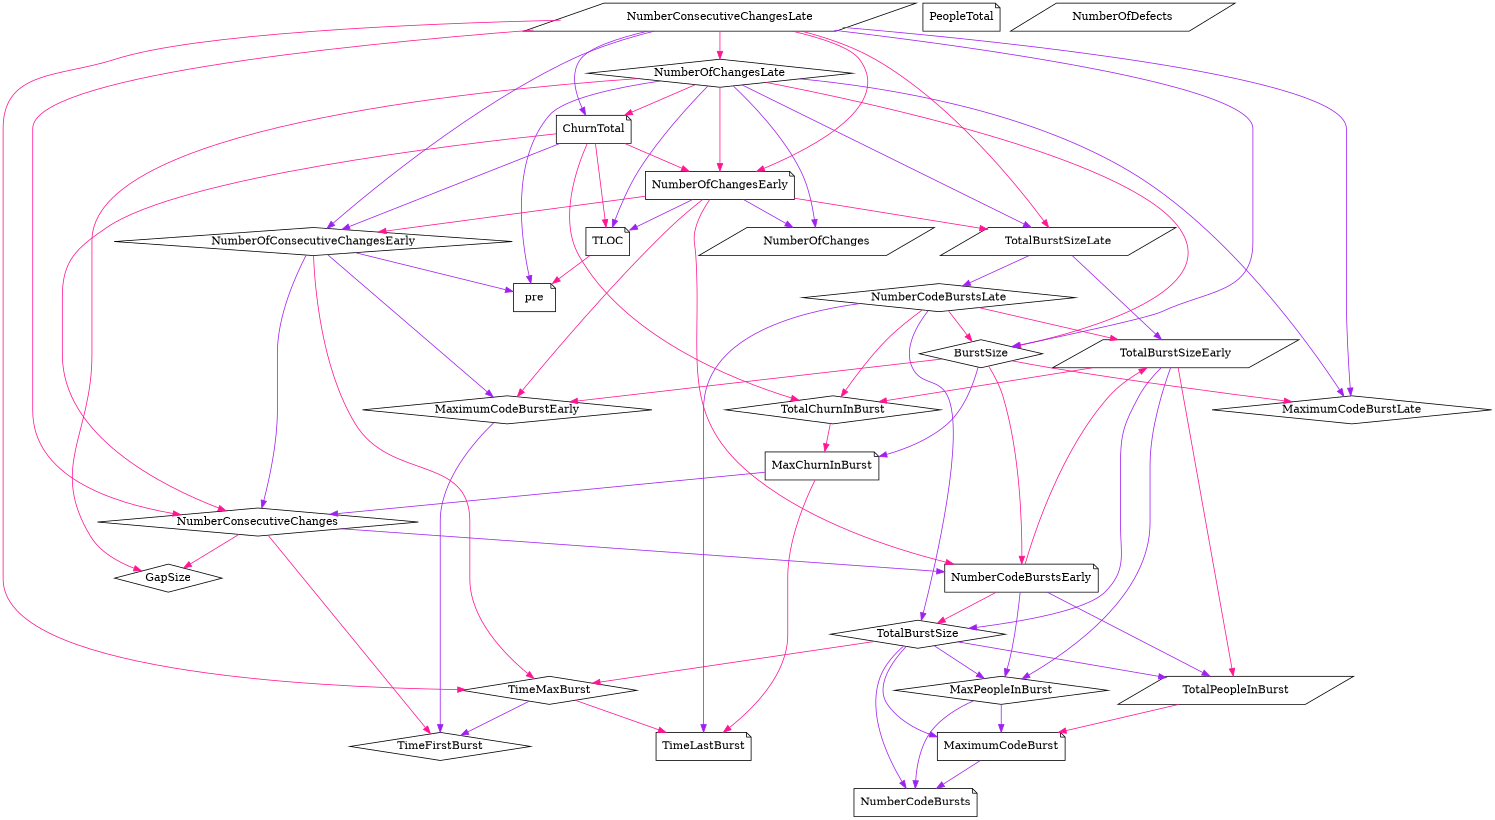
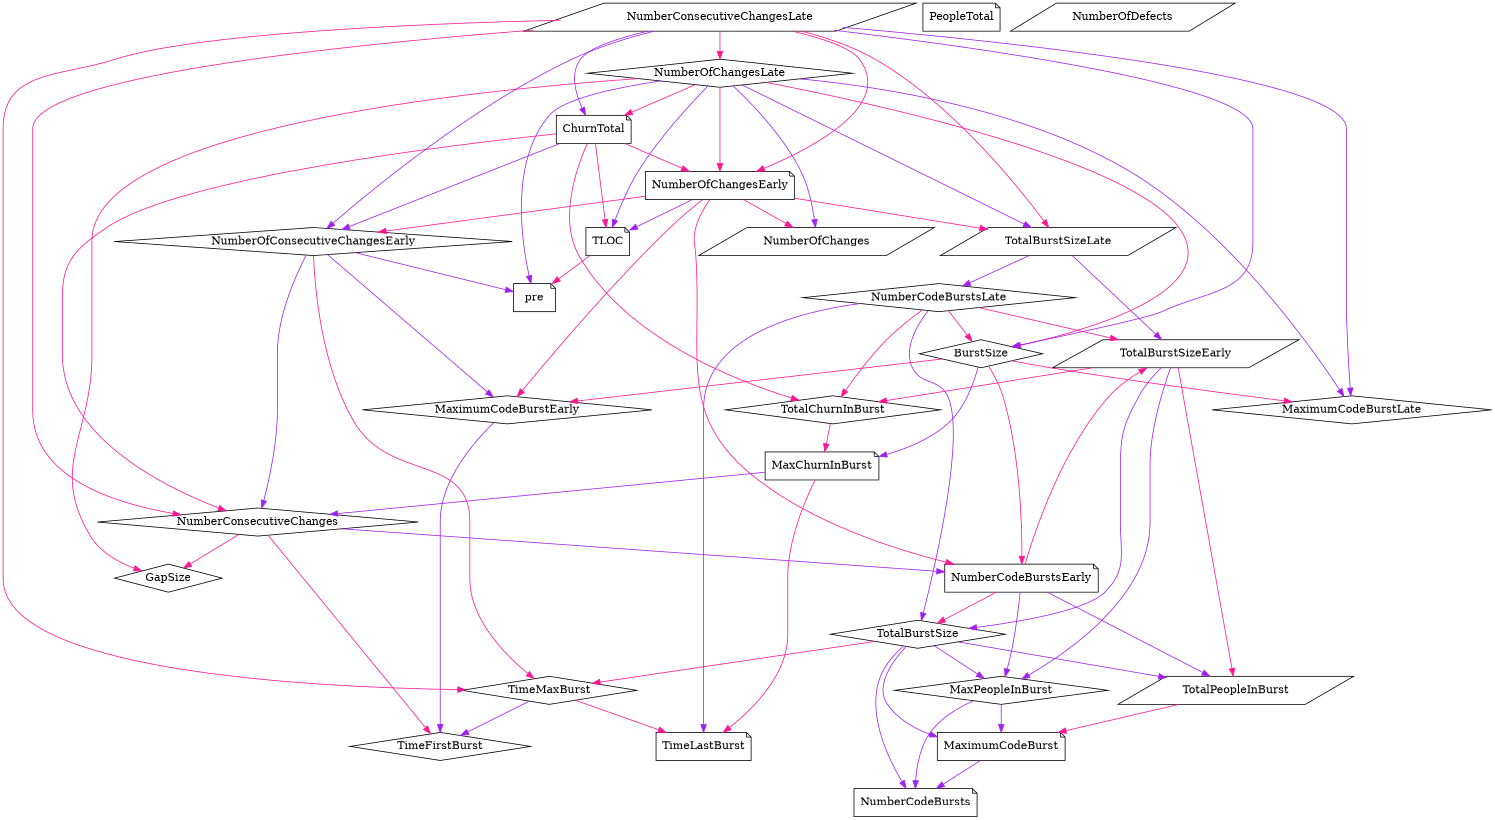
(765, 212) -> (765, 212)
